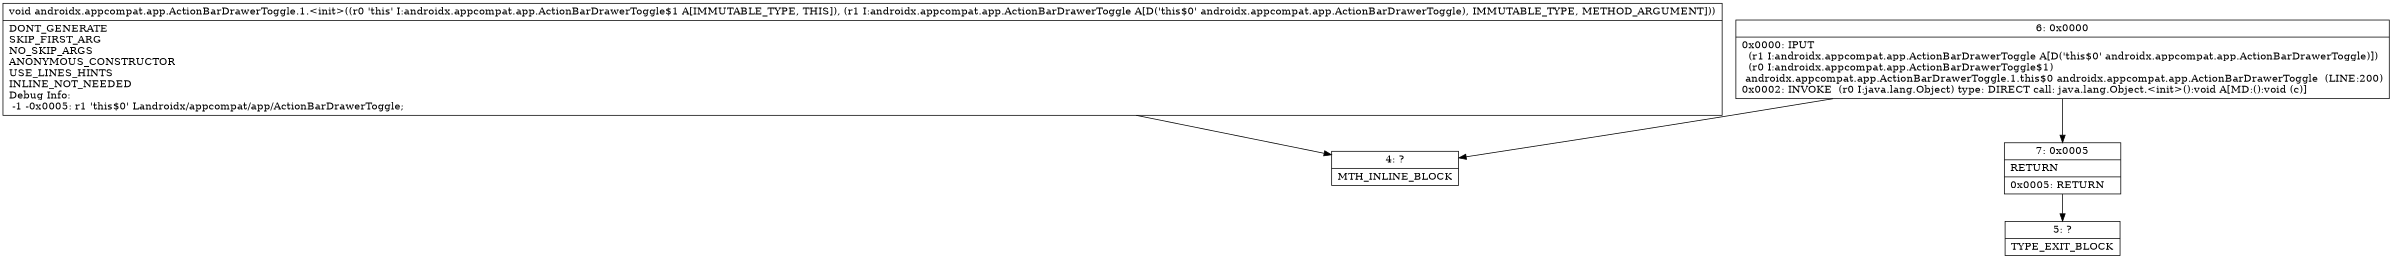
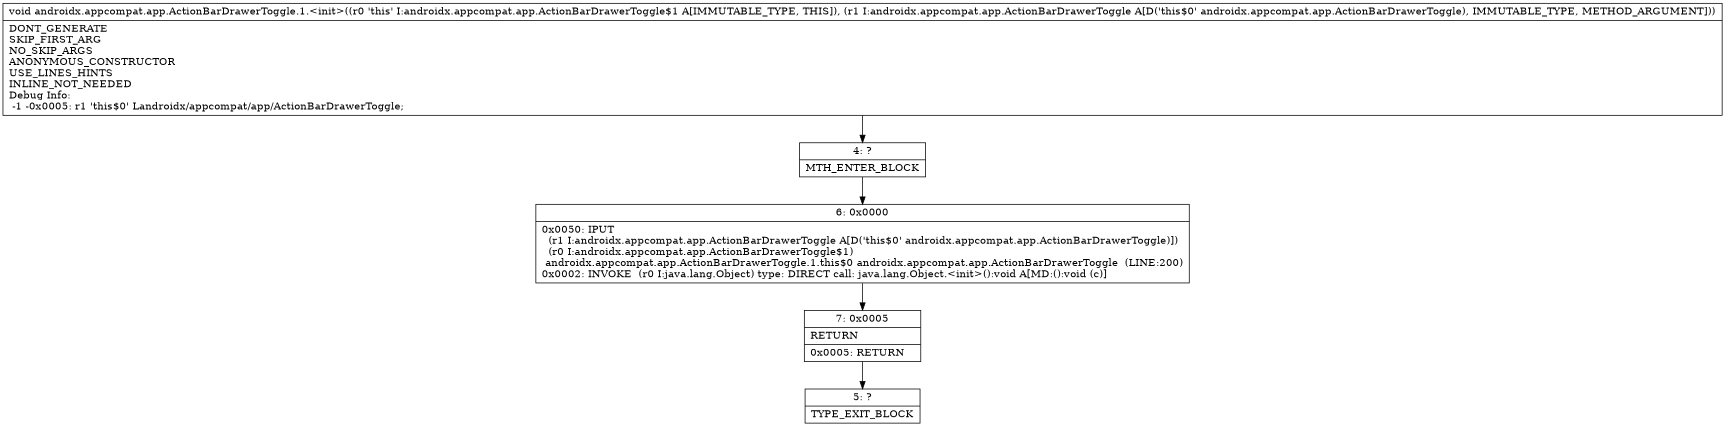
(1781, 45) -> (581, 230)
(1650, 128) -> (863, 187)
(1395, 177) -> (863, 168)
